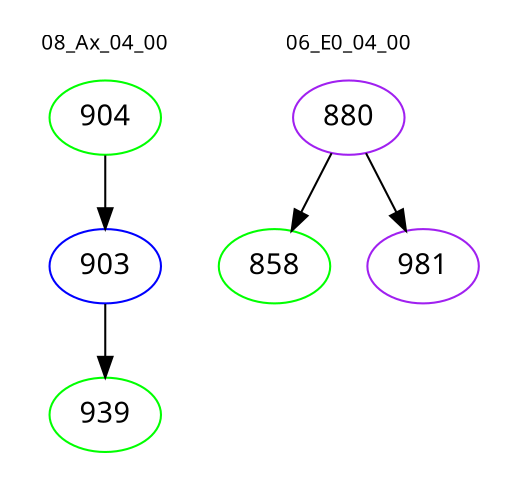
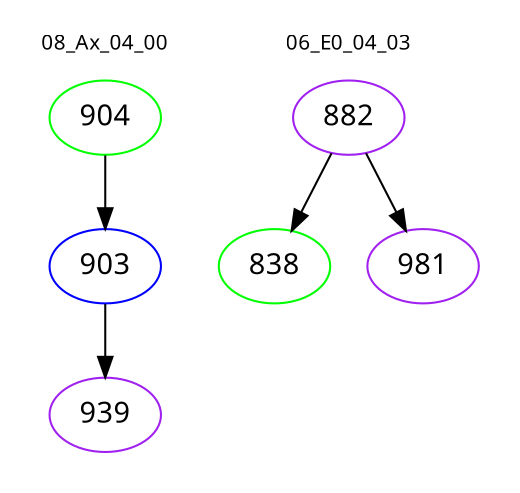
(349, 44) -> (349, 44)
(349, 118) -> (349, 118)
(274, 266) -> (274, 266)
(105, 415) -> (105, 415)
